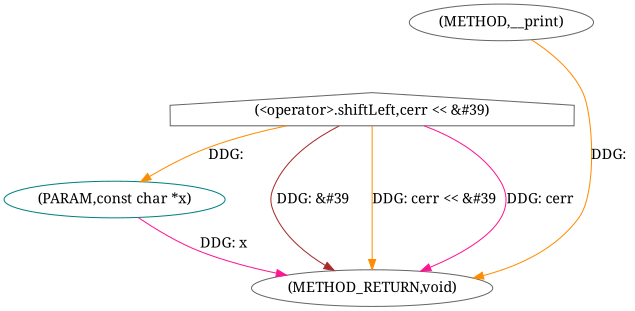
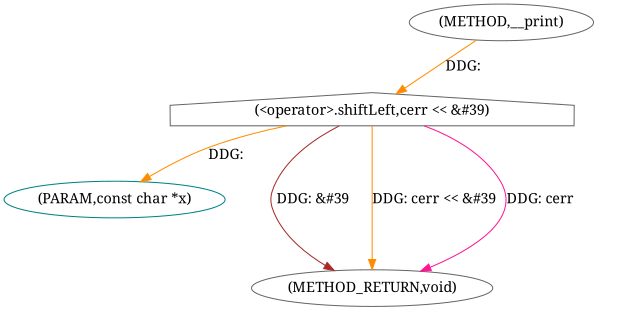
(591, 175) -> (441, 64)
(204, 253) -> none
